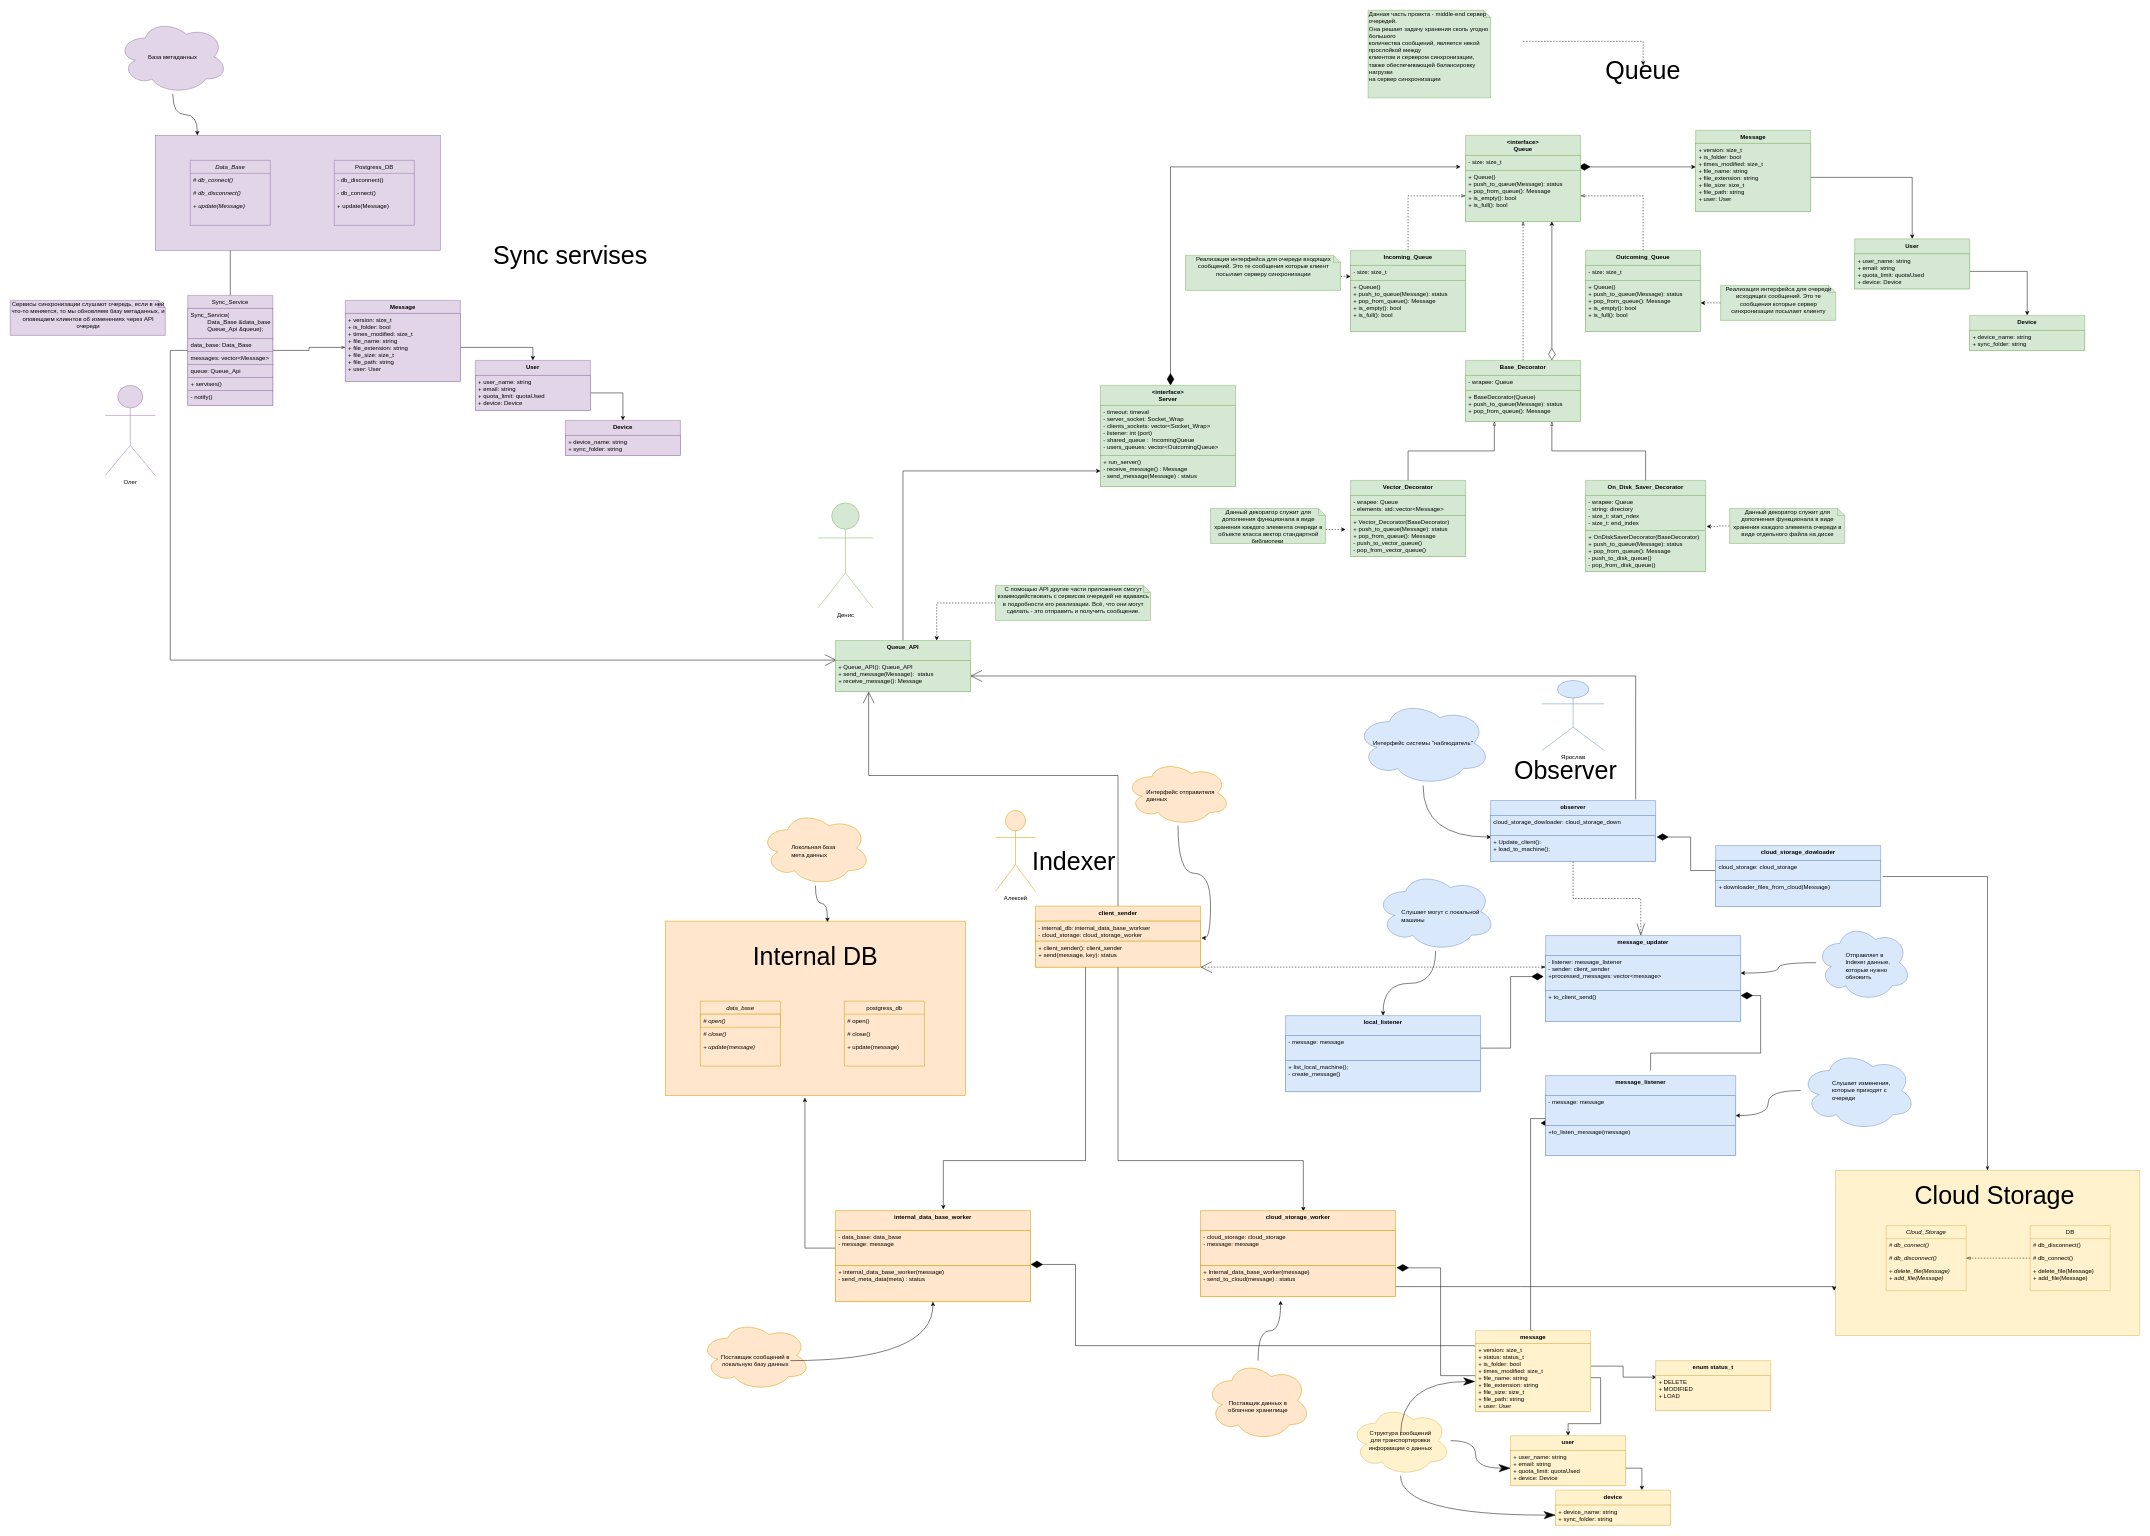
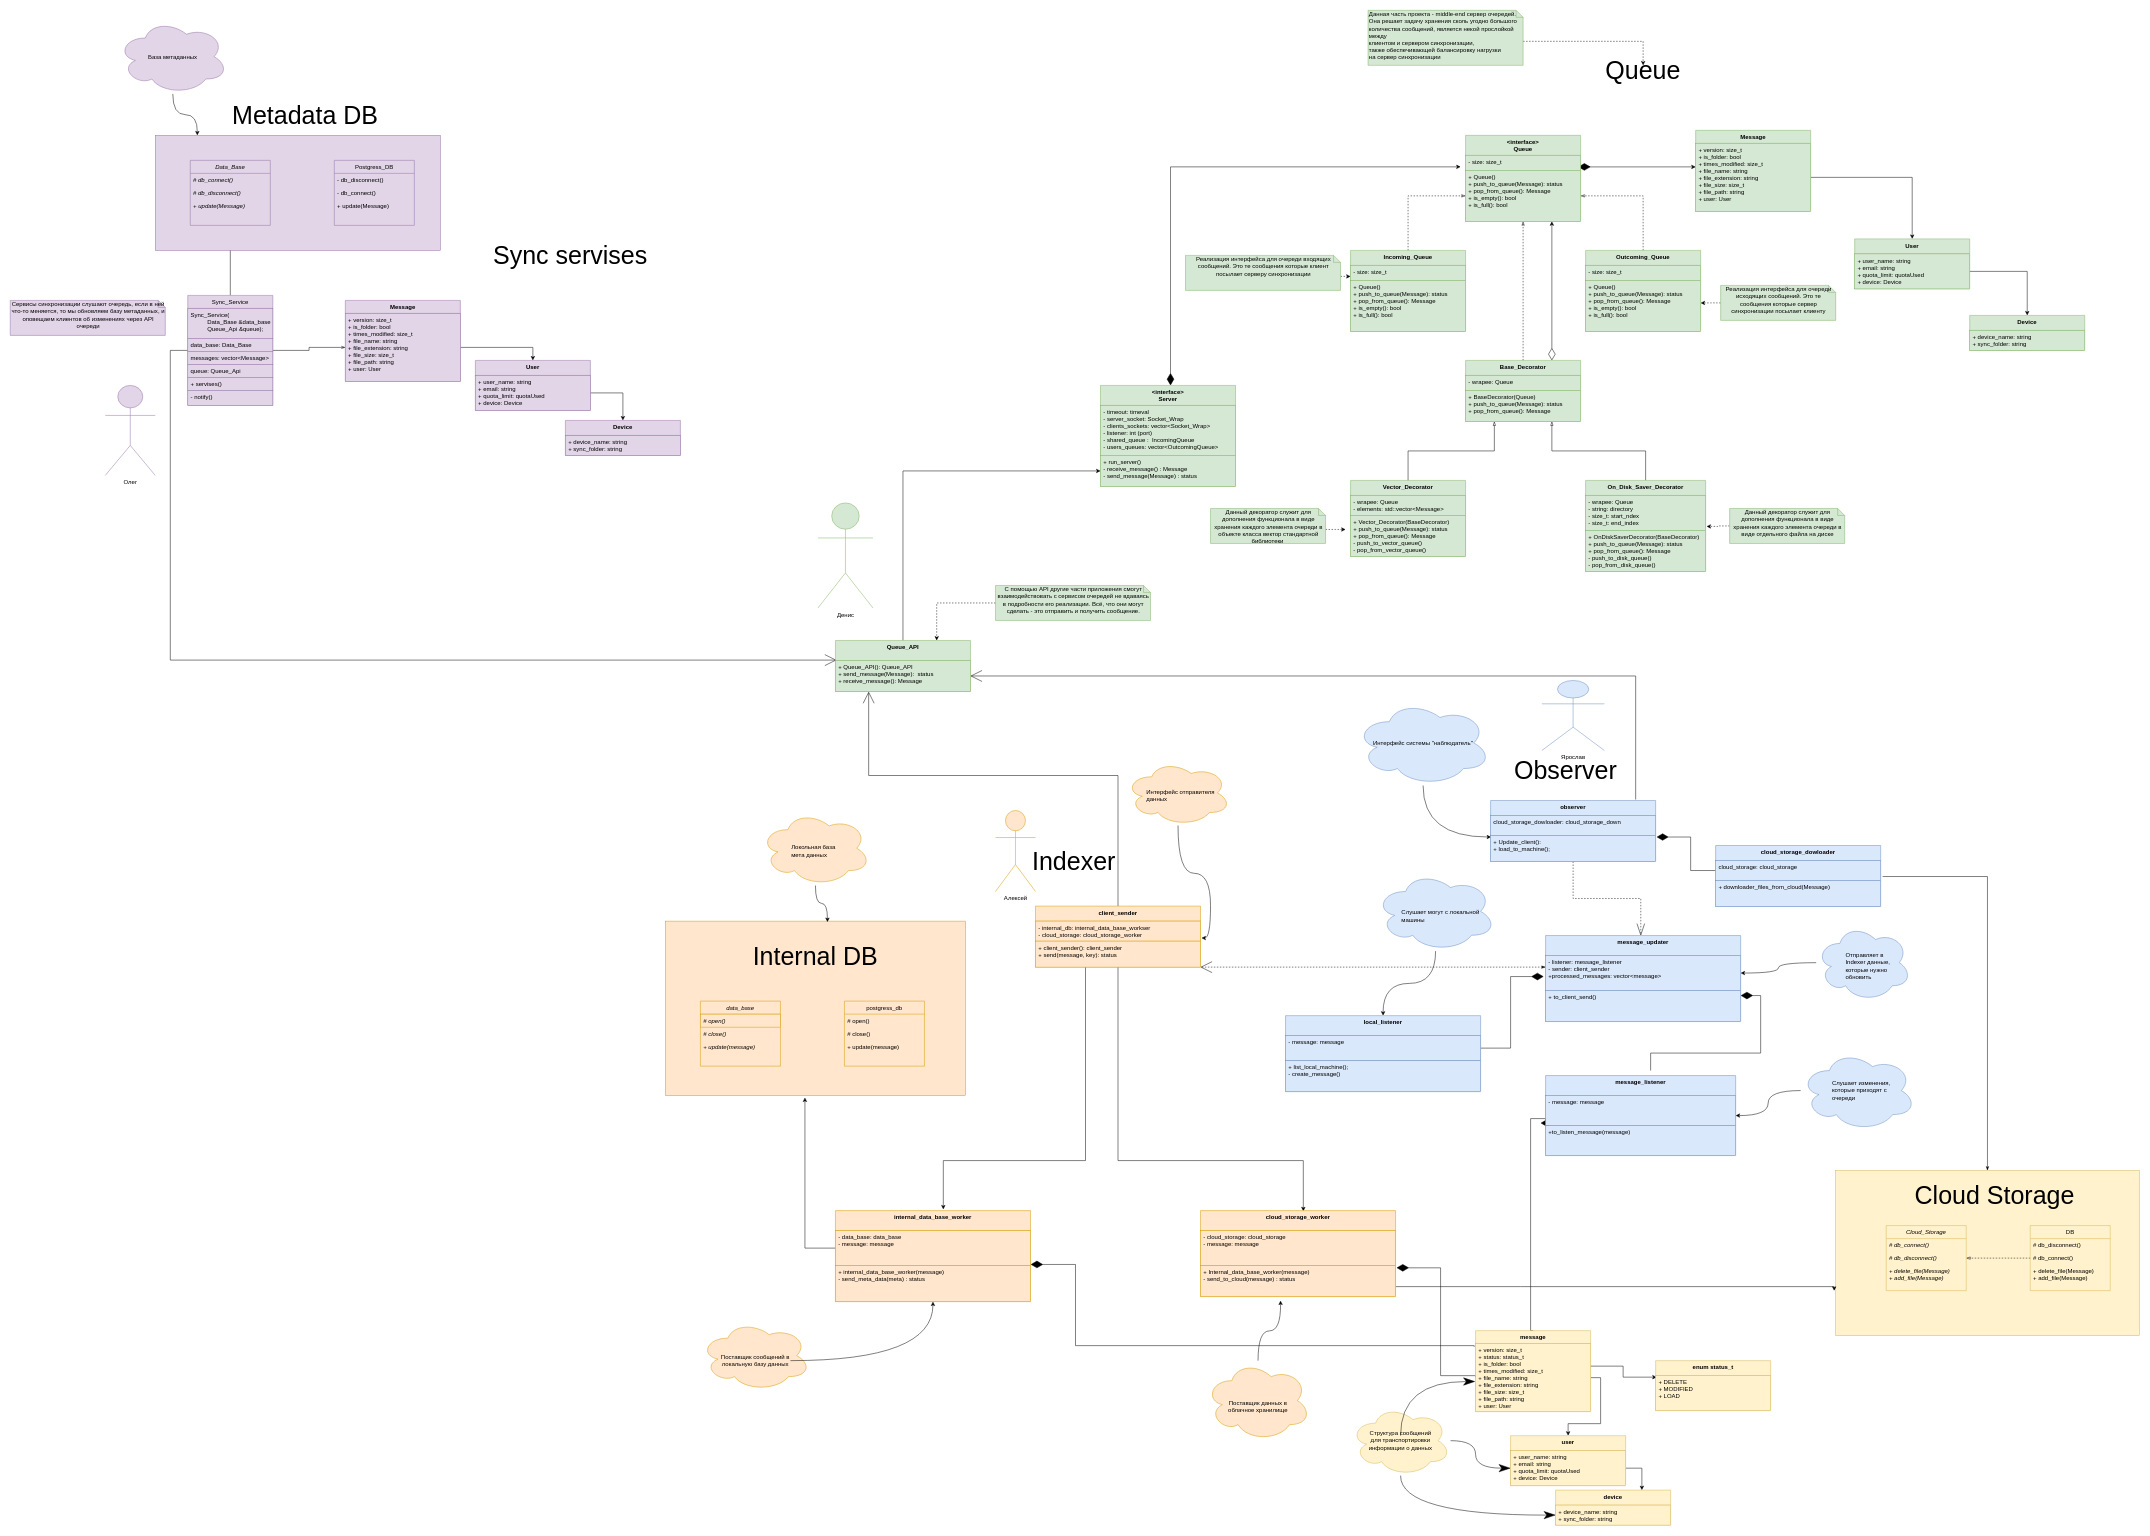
(1429, 54) -> (1445, 38)
none -> (305, 115)
